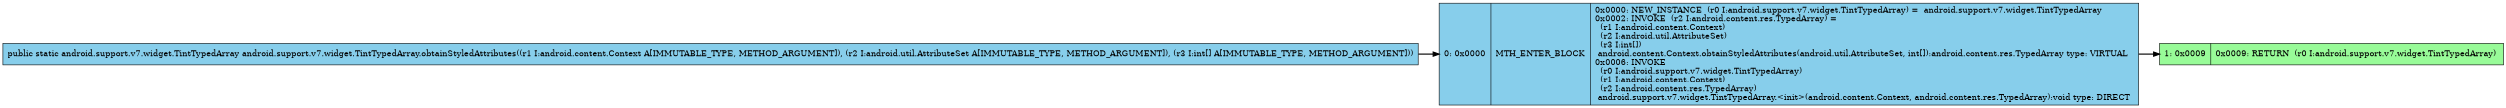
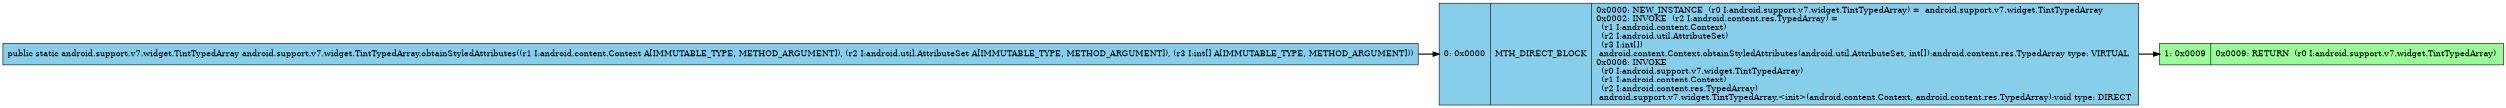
(1540, 54) -> (1541, 54)
